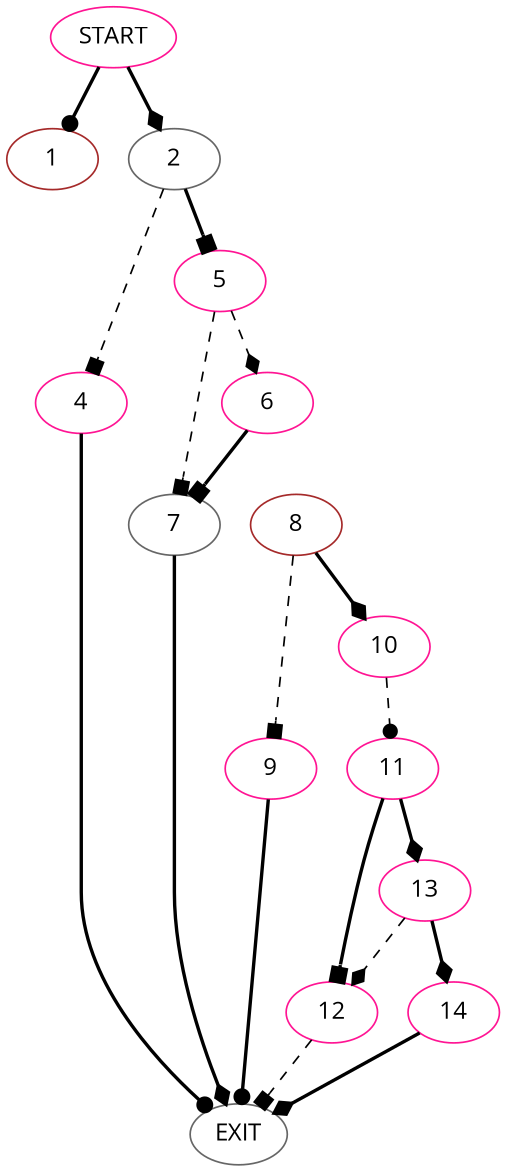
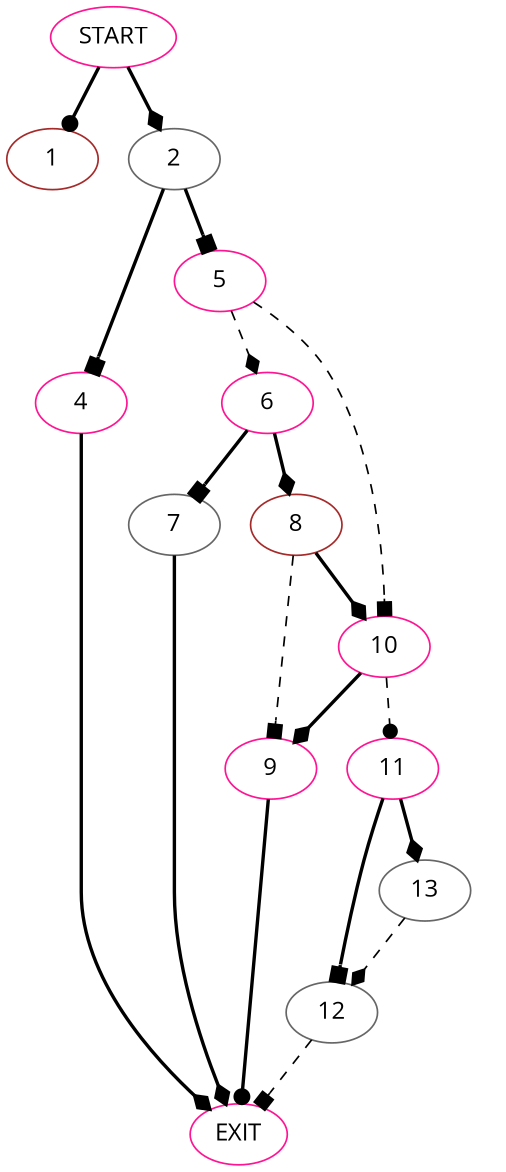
(131, 273) -> (131, 273)
(199, 394) -> (356, 432)
none -> (279, 454)
none -> (335, 700)
(81, 785) -> (81, 785)
(425, 891) -> (425, 891)
(332, 1012) -> (332, 1012)
(454, 1012) -> none
(239, 1134) -> (239, 1134)
